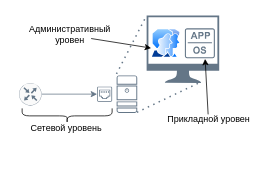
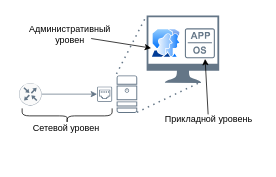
(209, 119) -> (209, 119)
(66, 129) -> (66, 129)
